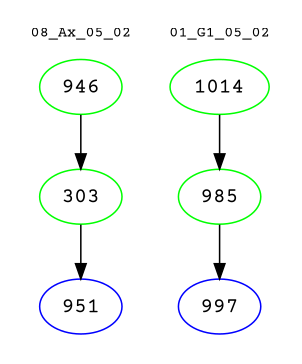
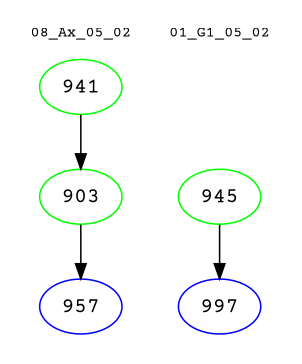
(81, 87) -> (81, 87)
(220, 87) -> none
(81, 197) -> (81, 197)
(220, 197) -> (220, 197)
(81, 307) -> (81, 307)
